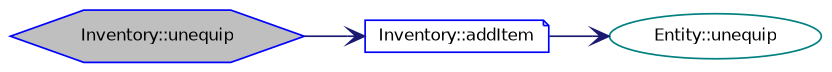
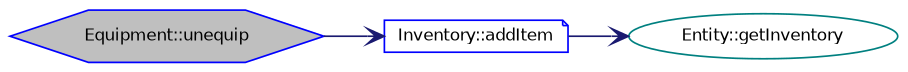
(157, 36) -> (167, 36)
(715, 36) -> (763, 36)
